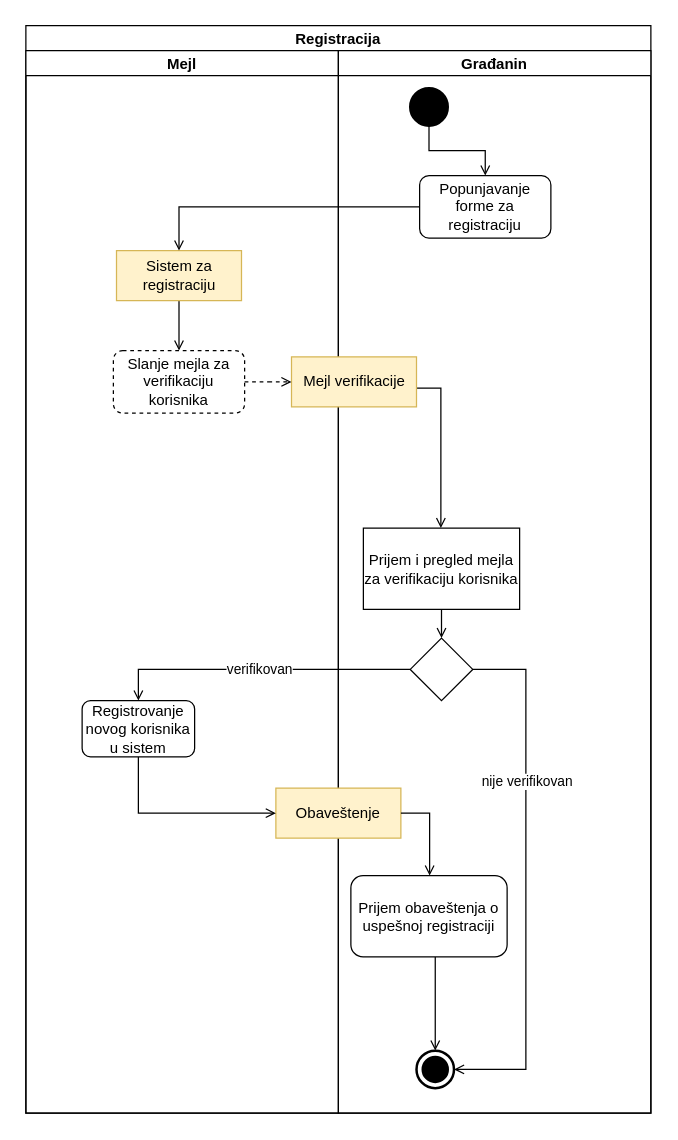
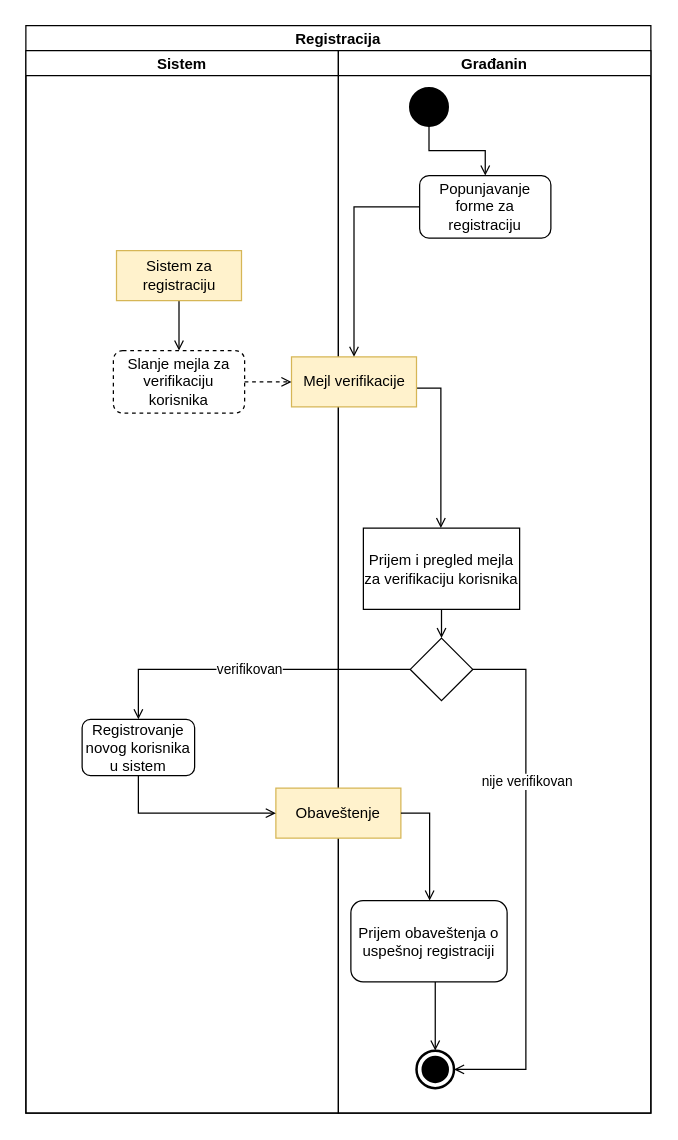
(181, 64) -> (181, 64)
(248, 207) -> (354, 279)
(138, 729) -> (138, 748)
(429, 916) -> (429, 941)
